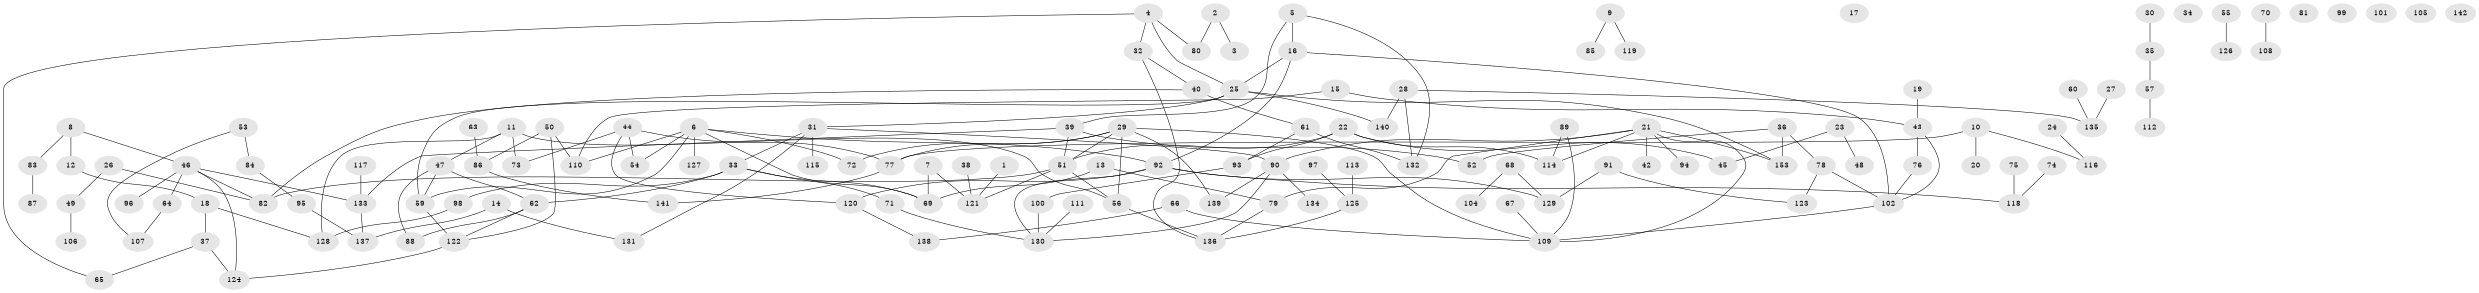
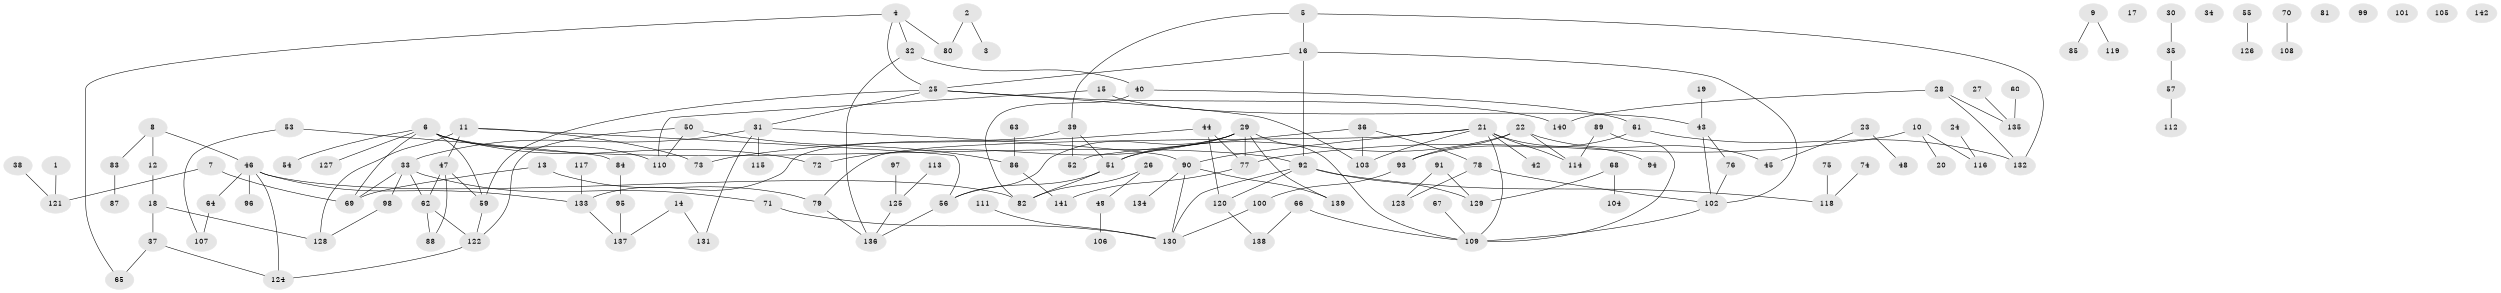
(632, 151) -> none
(1782, 166) -> (1363, 166)
(1006, 189) -> none
